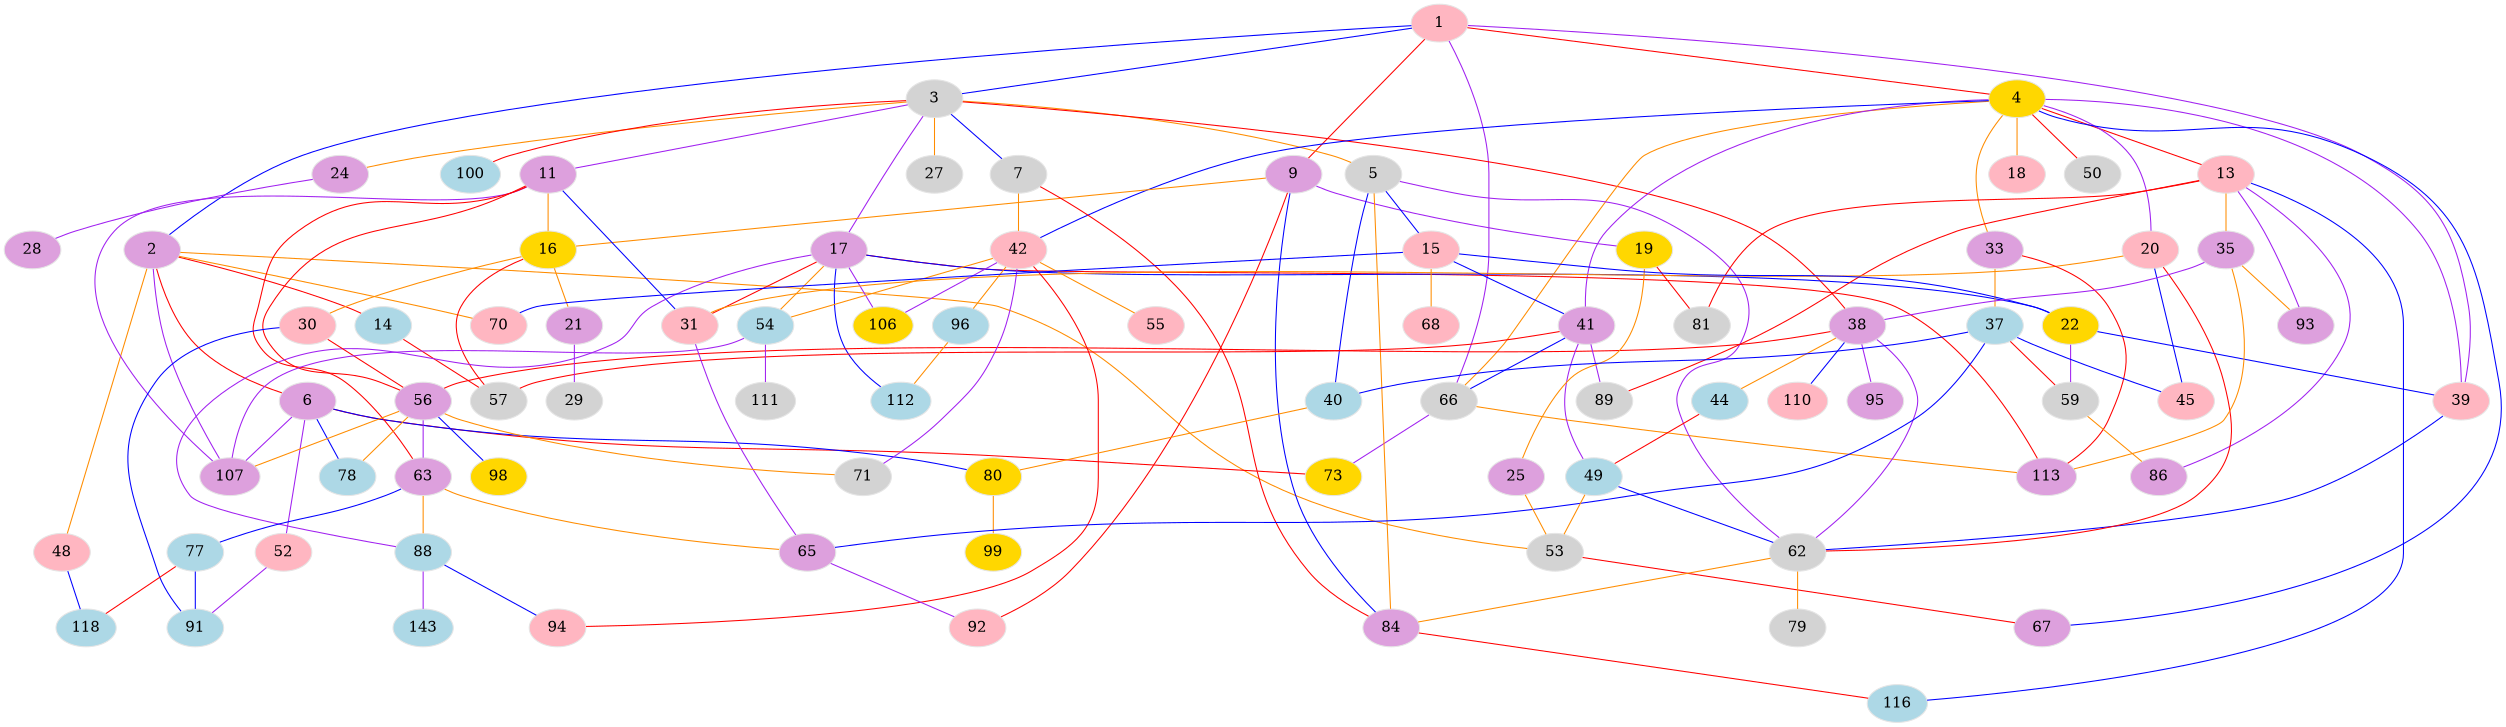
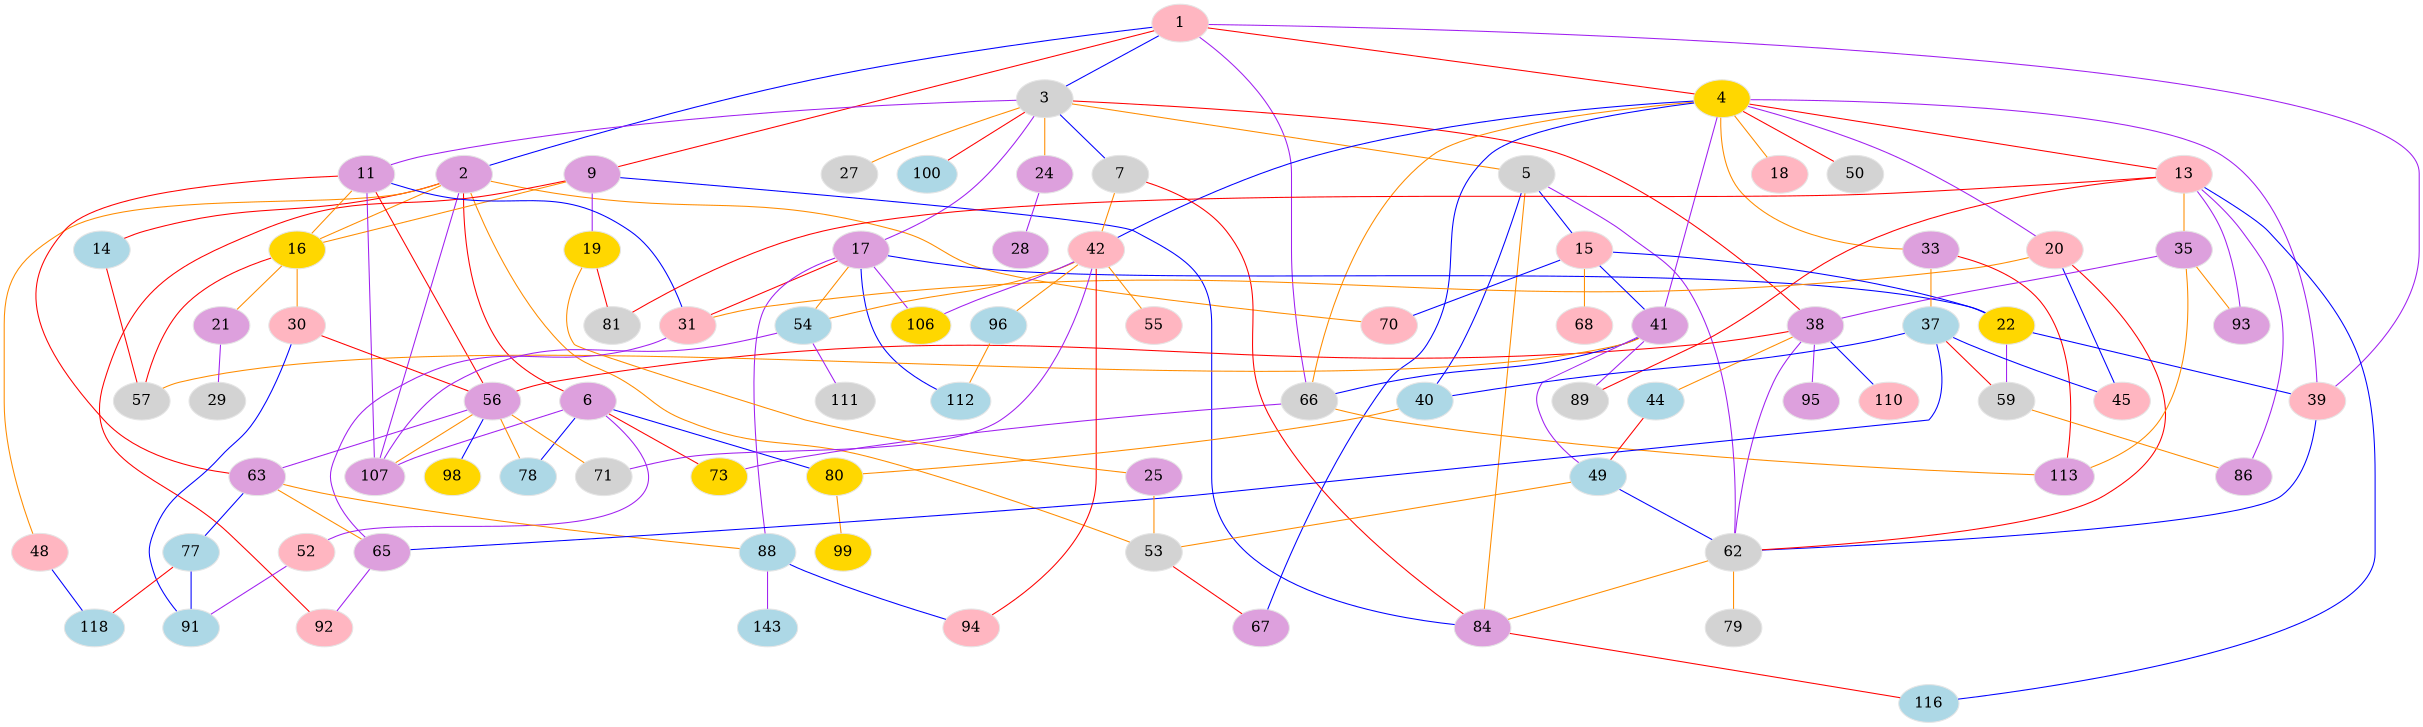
none -> (378, 213)
(1766, 287) -> none
(1039, 352) -> (938, 364)
